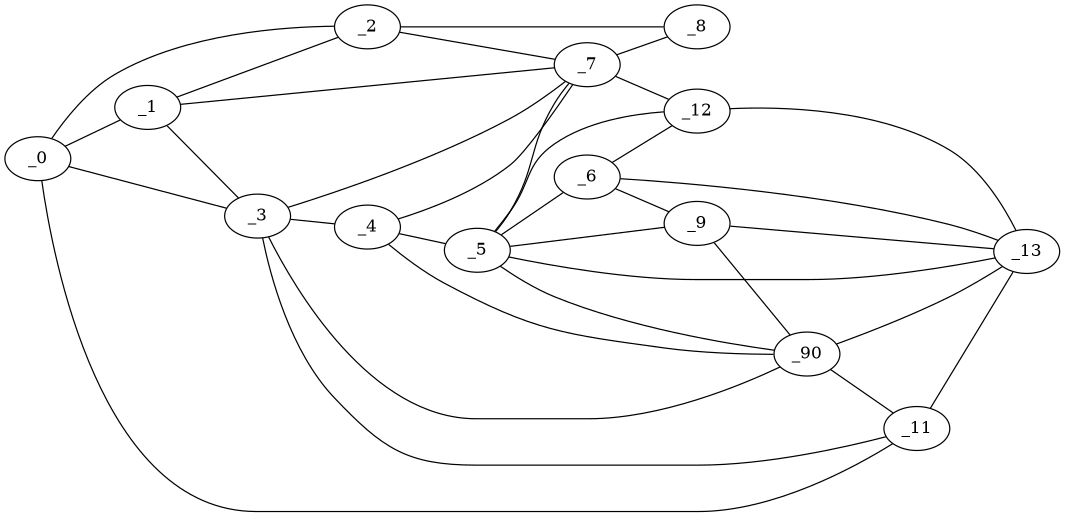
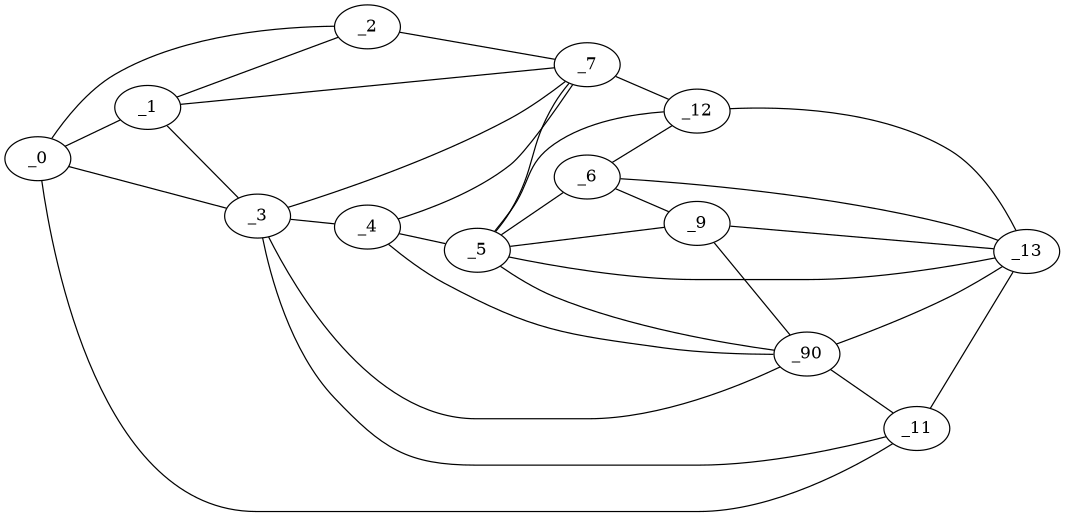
(697, 27) -> none
